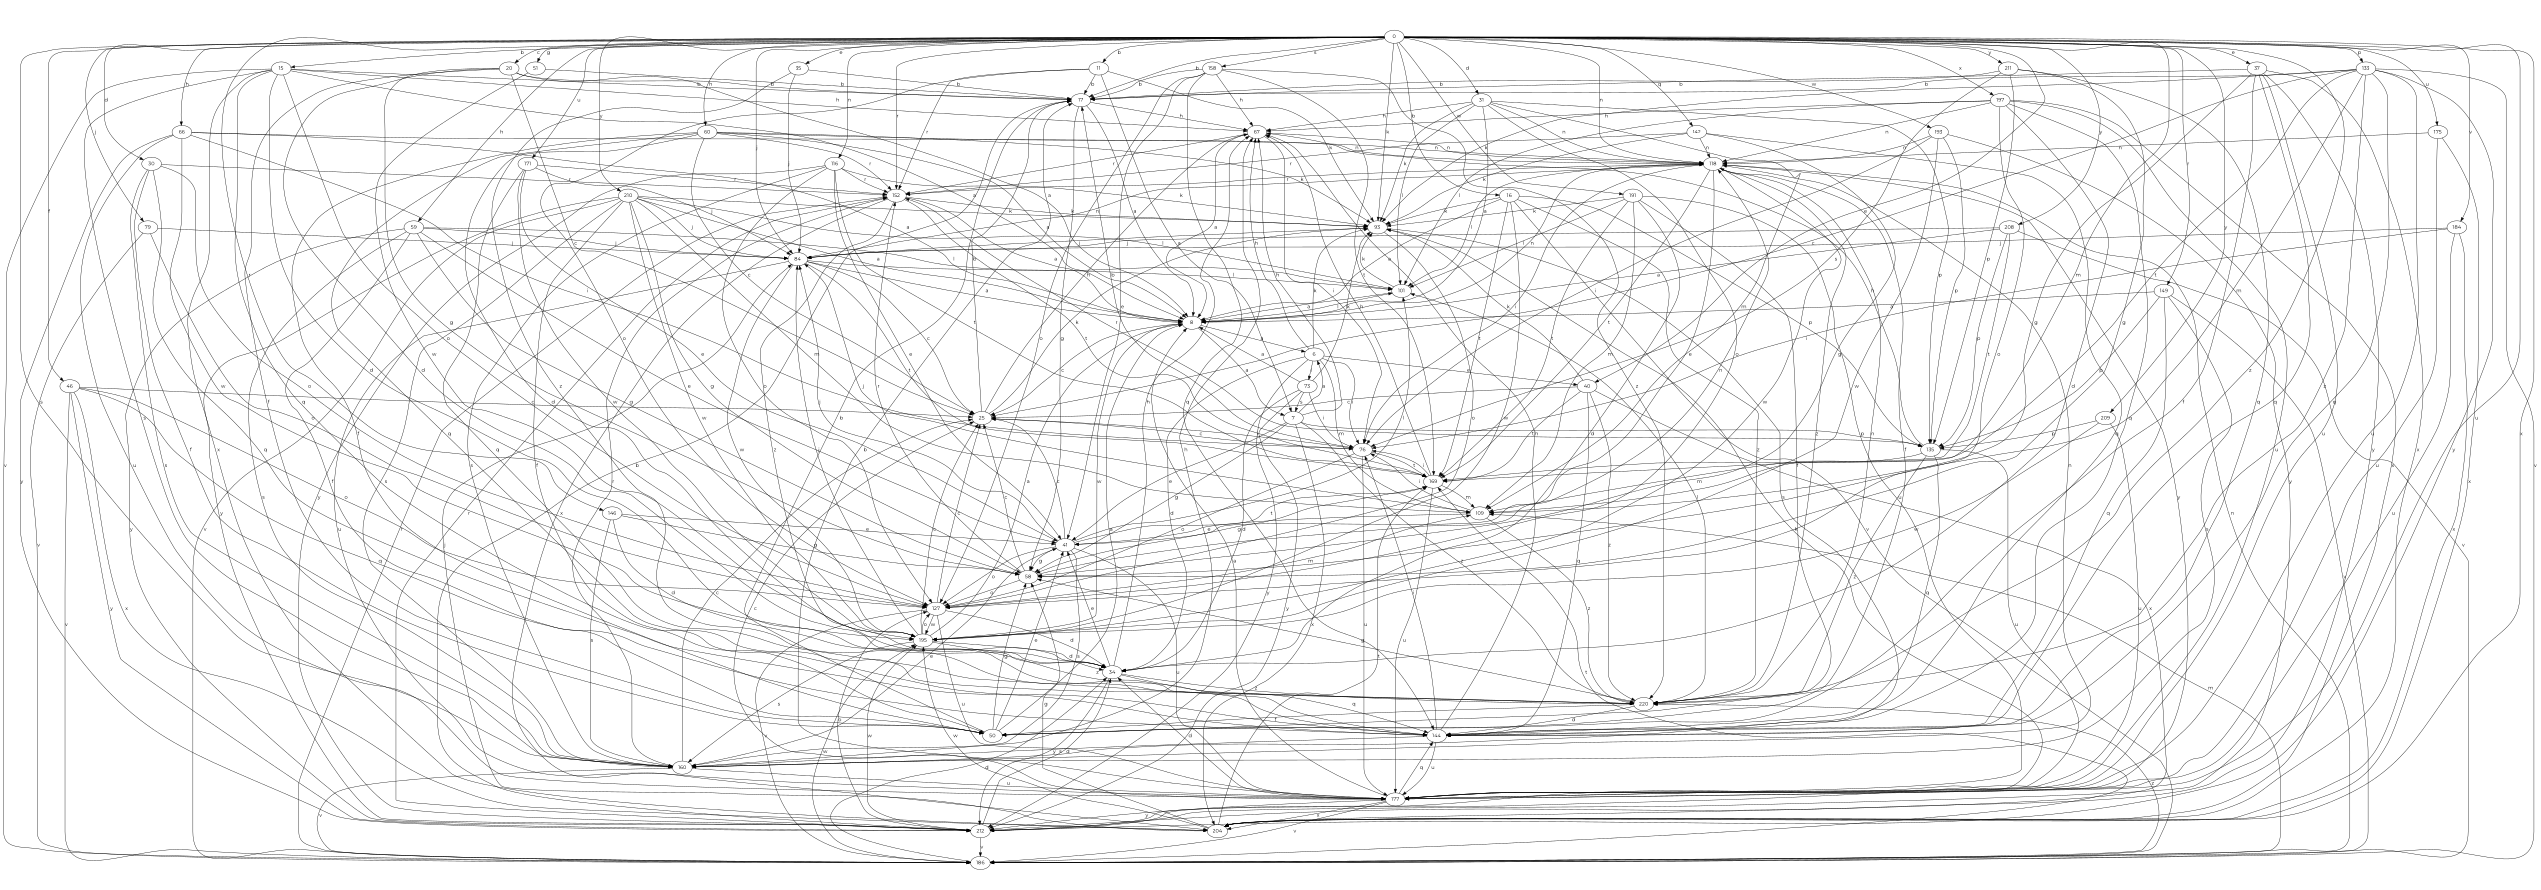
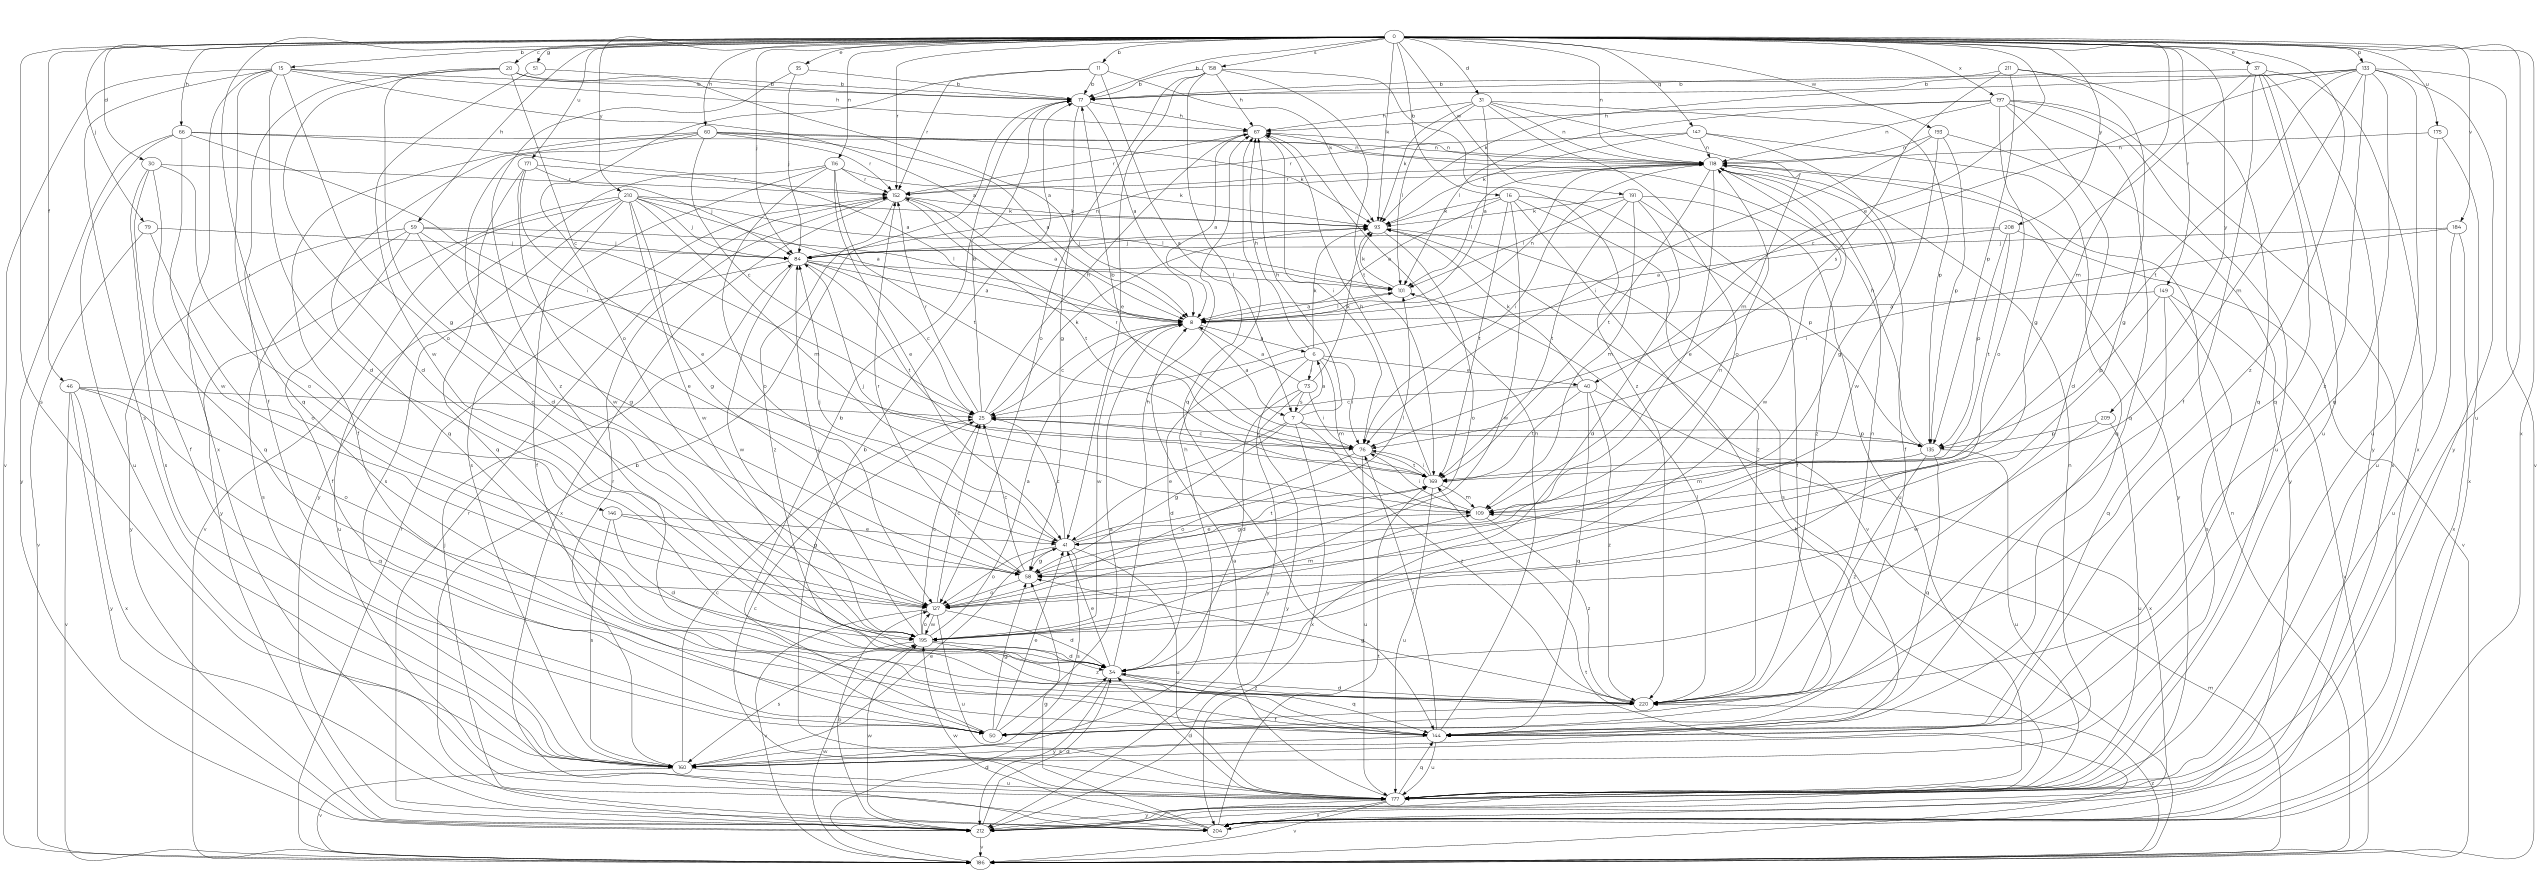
(1703, 41) -> none
none -> (926, 313)
(1543, 722) -> (1379, 693)
